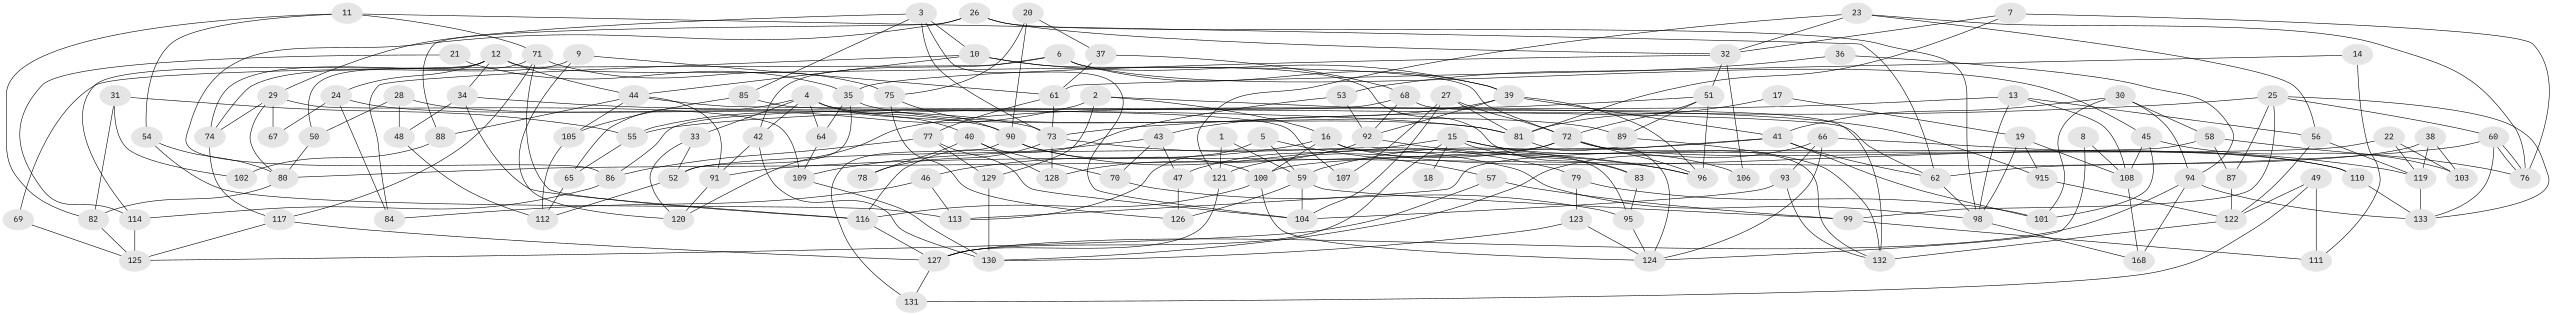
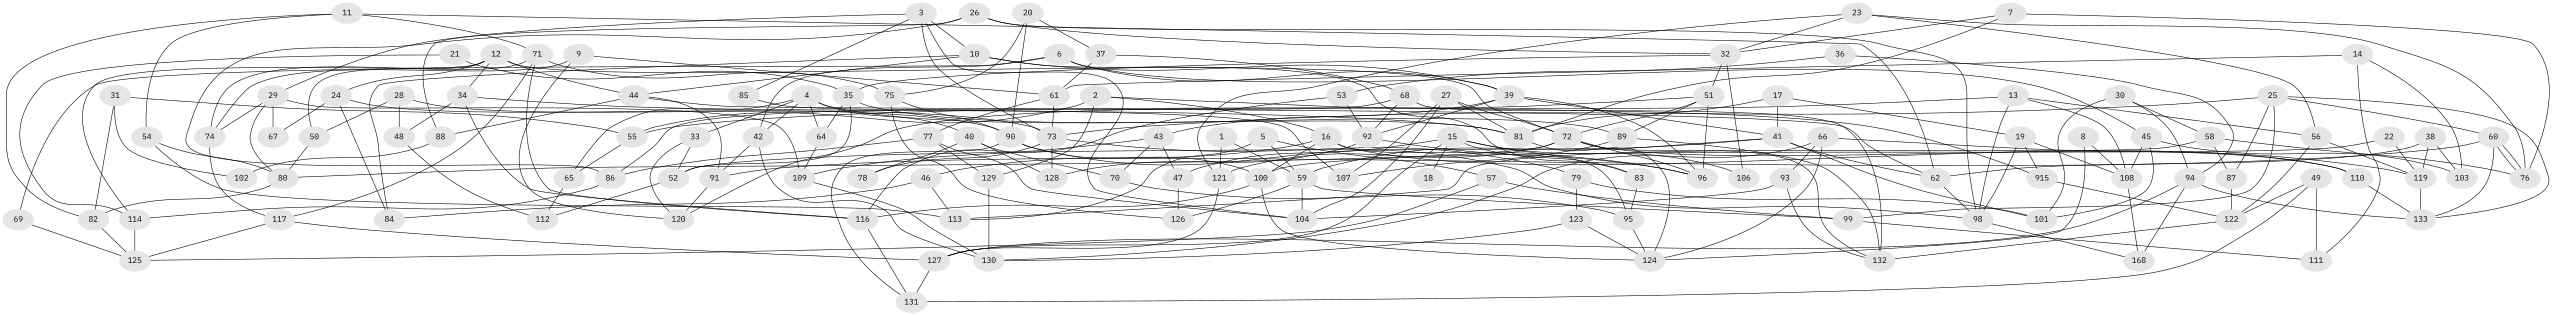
(2026, 107) -> (1778, 117)
(569, 137) -> none
(2422, 156) -> (2431, 103)
none -> (1484, 161)
(899, 240) -> (888, 263)
